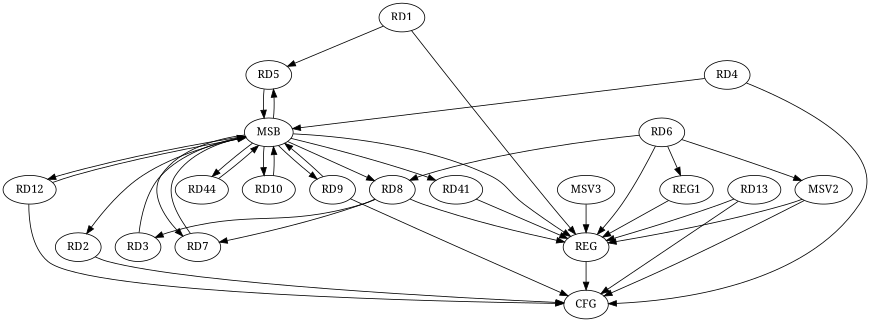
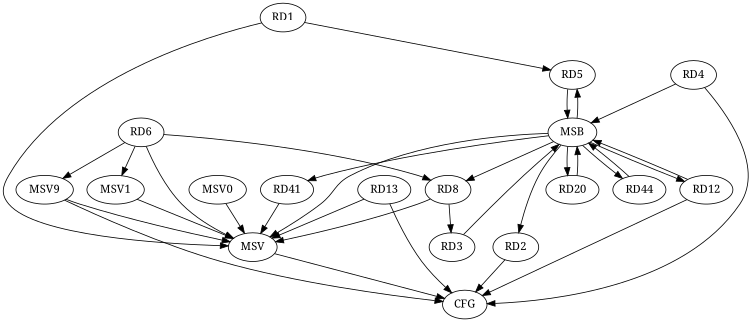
(269, 190) -> (572, 190)
(333, 190) -> none
(586, 190) -> (218, 190)
(687, 190) -> (116, 190)
(824, 190) -> (45, 190)
(198, 247) -> none
(586, 247) -> (253, 247)
